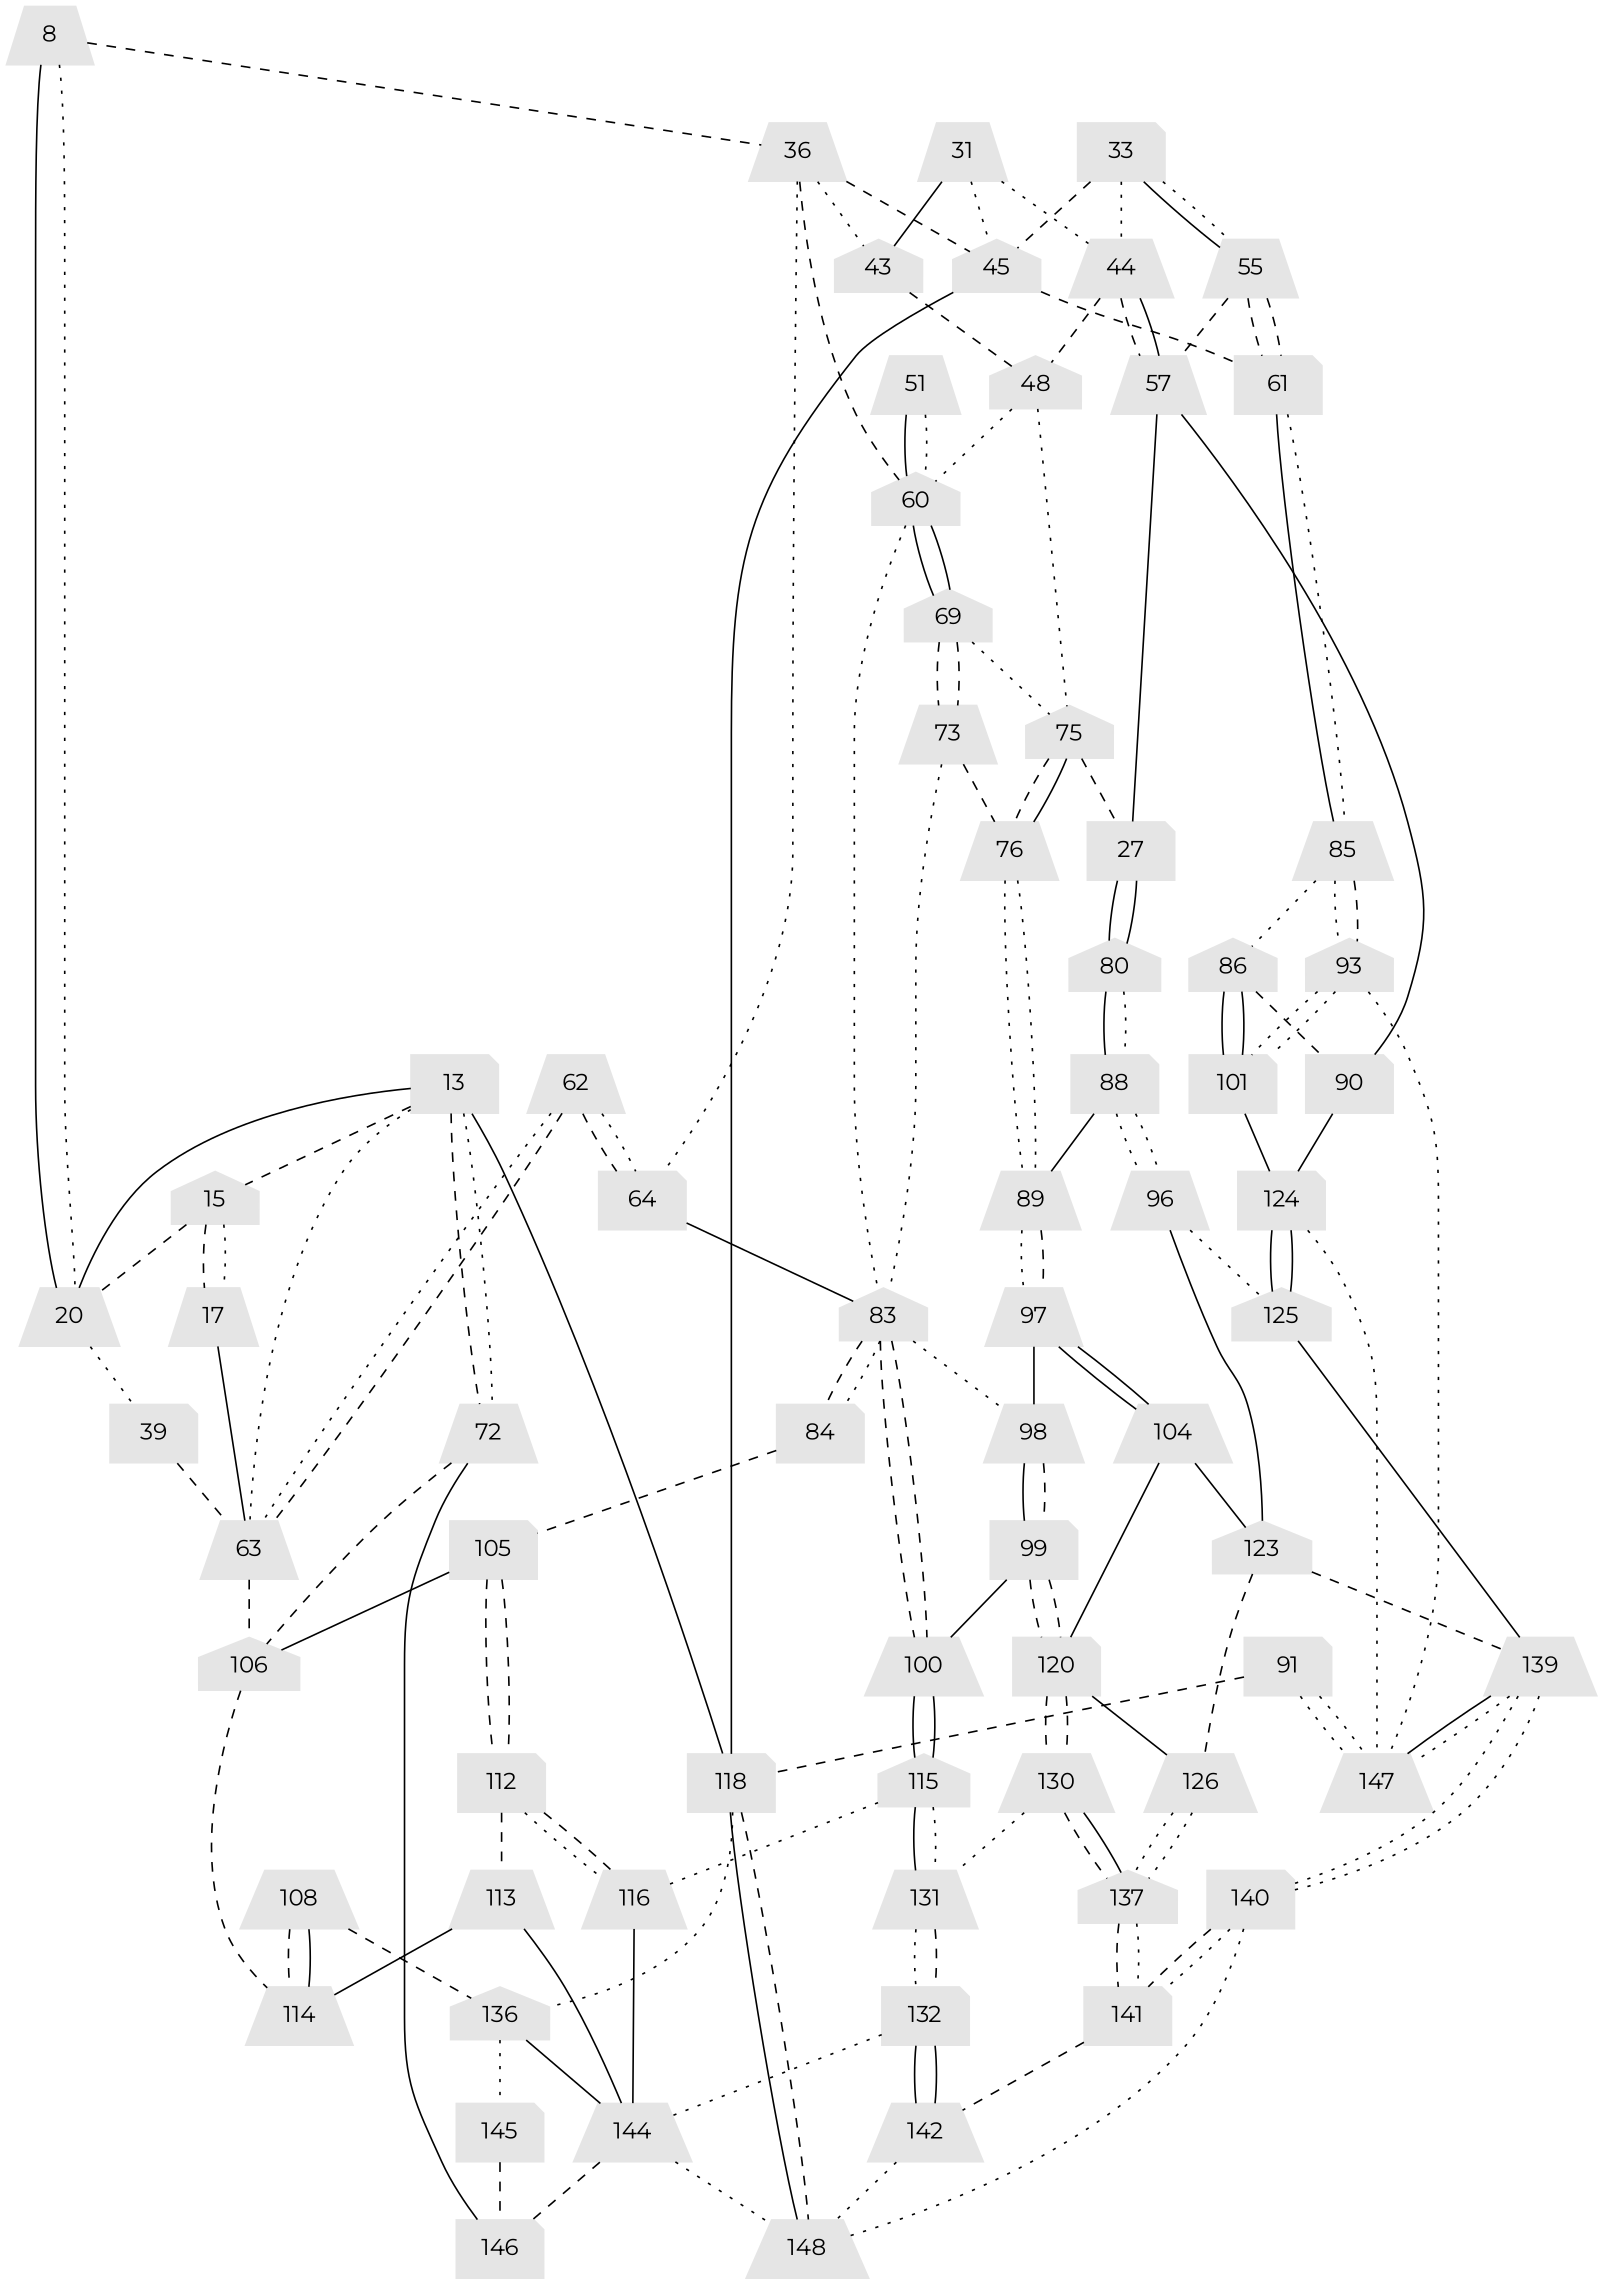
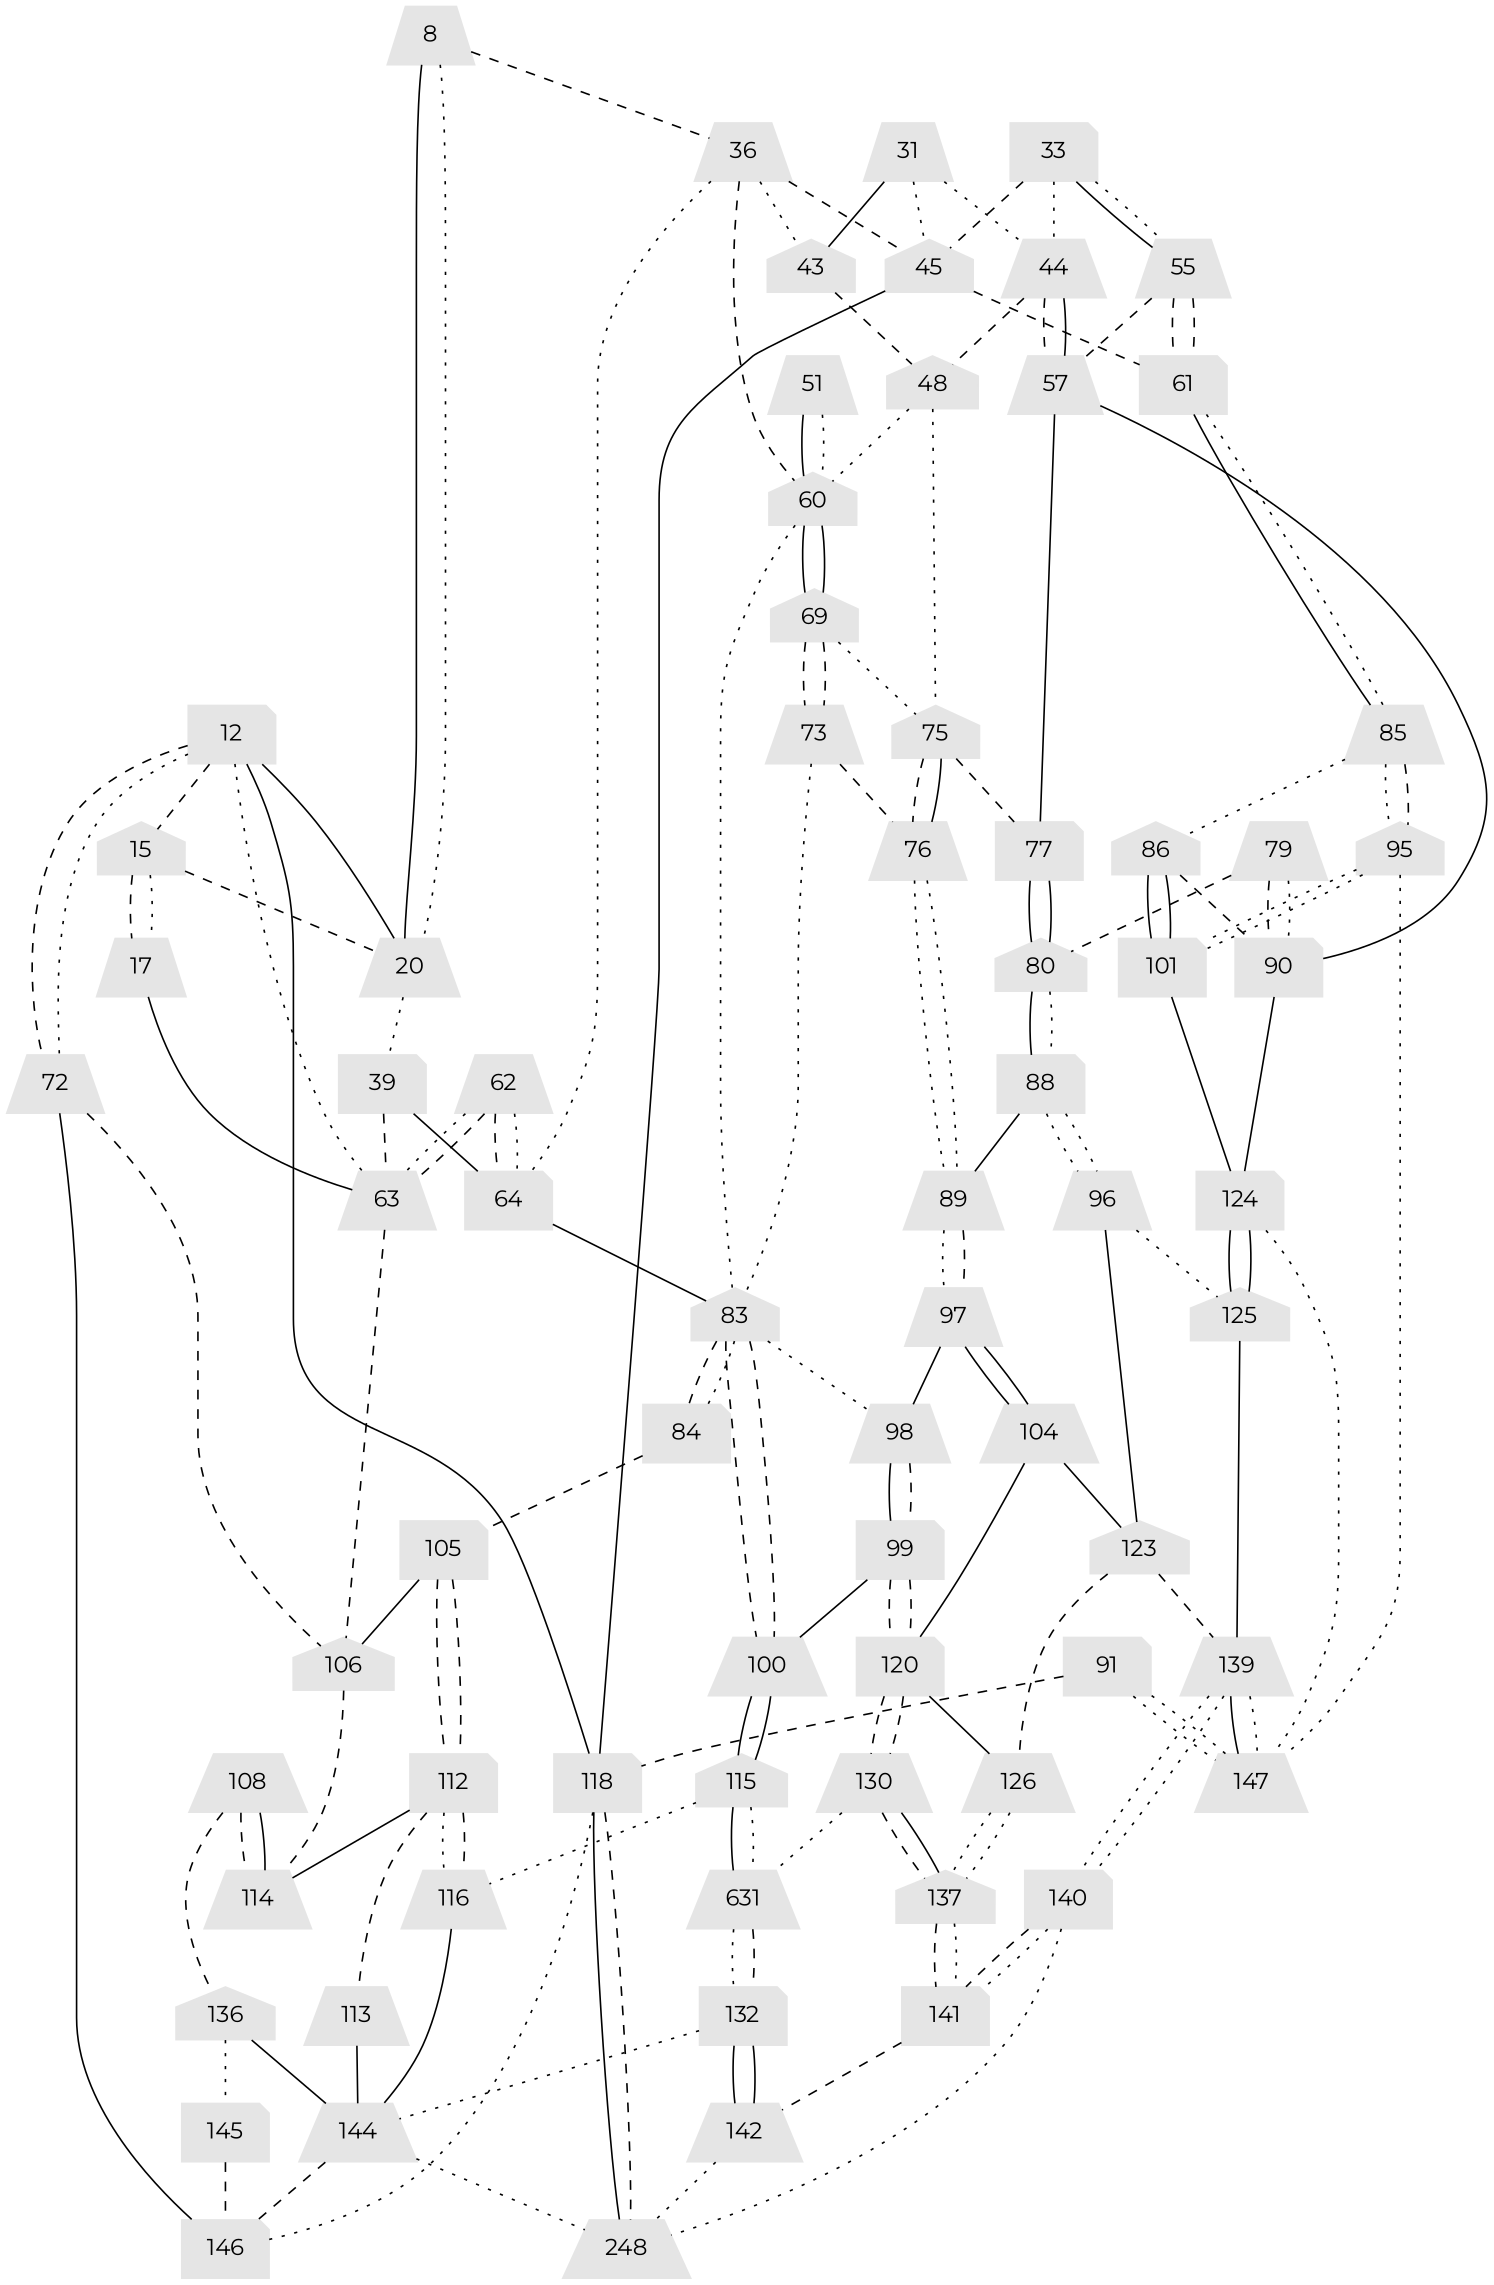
(1131, 851) -> (1039, 851)
none -> (1279, 851)
(1349, 968) -> (1400, 851)
(455, 1084) -> (232, 735)
none -> (459, 1154)
(926, 1900) -> (743, 1900)
(683, 1947) -> (495, 2080)
(387, 1965) -> (351, 1844)
(807, 2249) -> (627, 2249)
